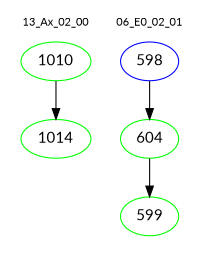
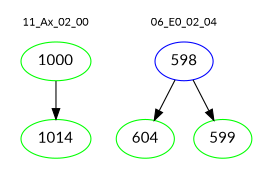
(56, 23) -> (56, 23)
(150, 23) -> (184, 23)
(56, 61) -> (56, 61)
(150, 172) -> (201, 95)
